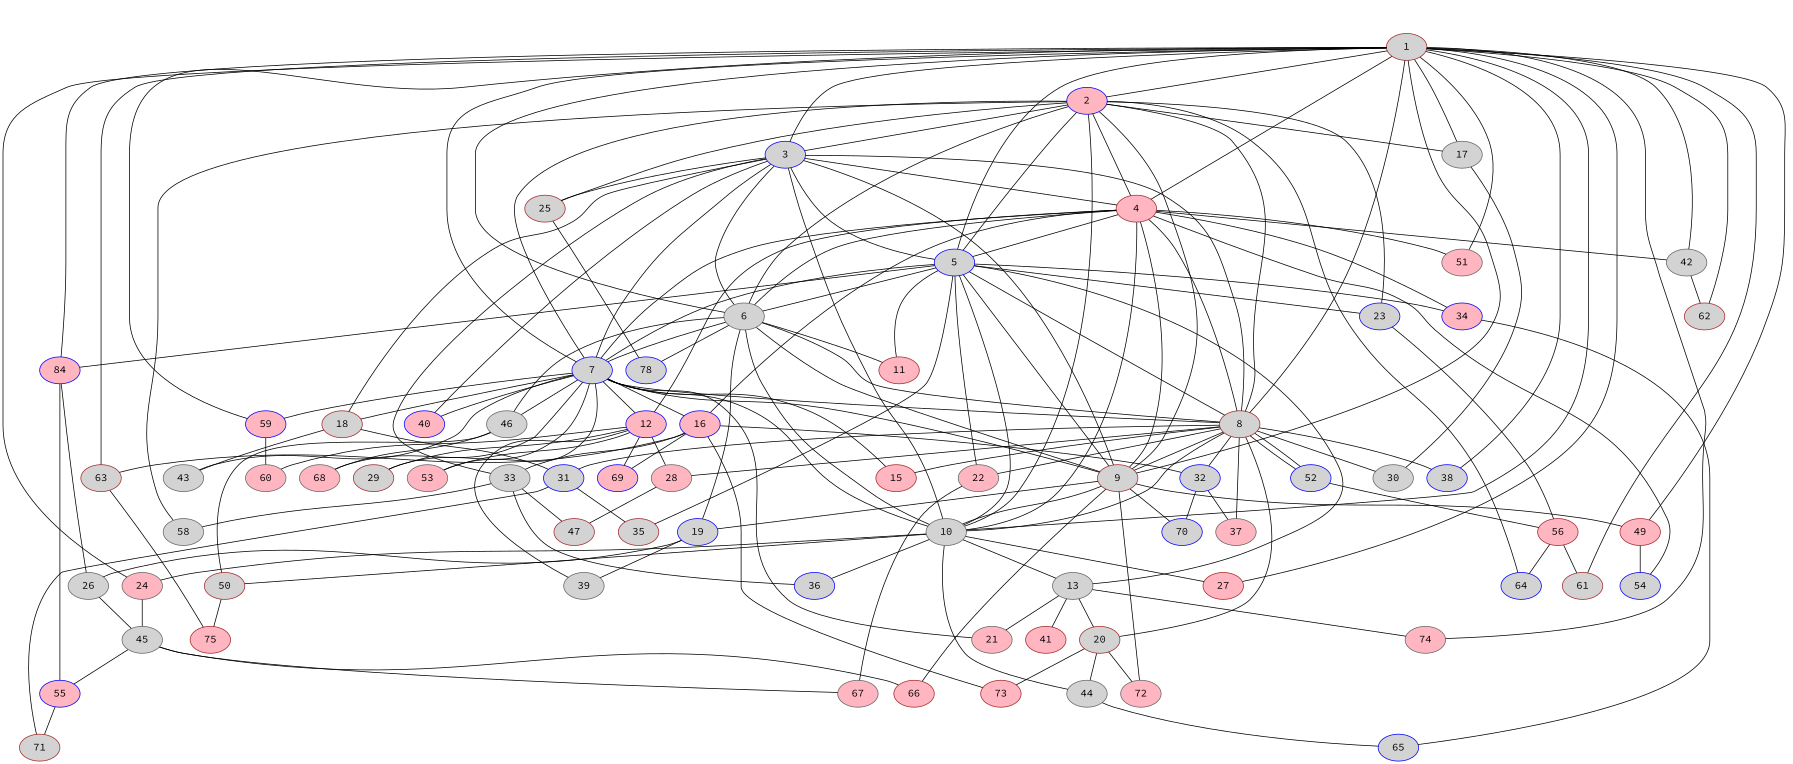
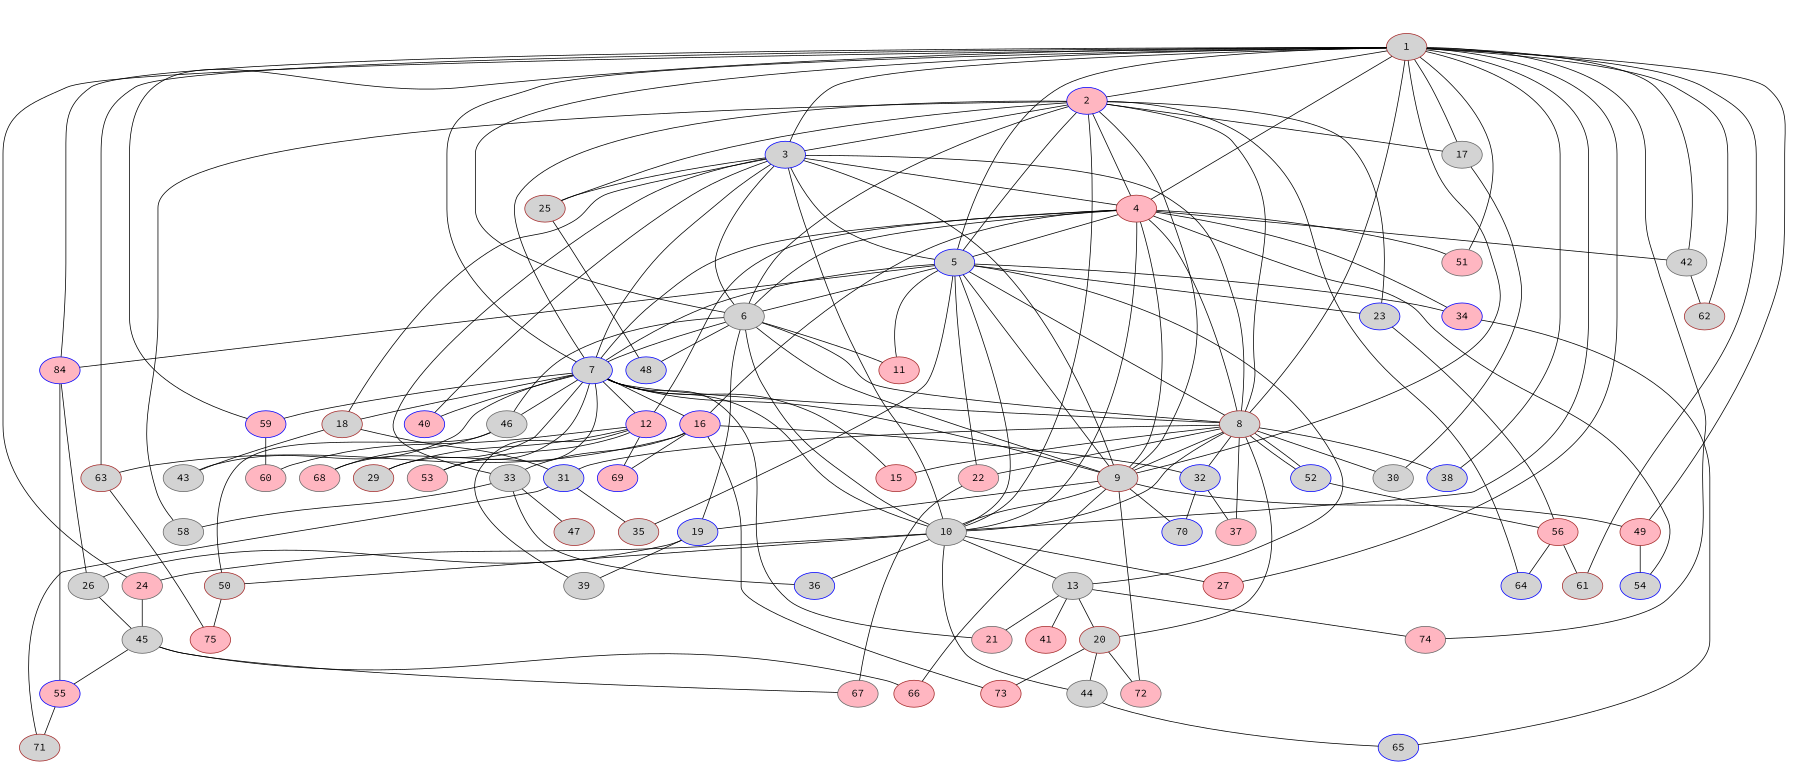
(646, 370) -> (646, 370)
(672, 478) -> none
